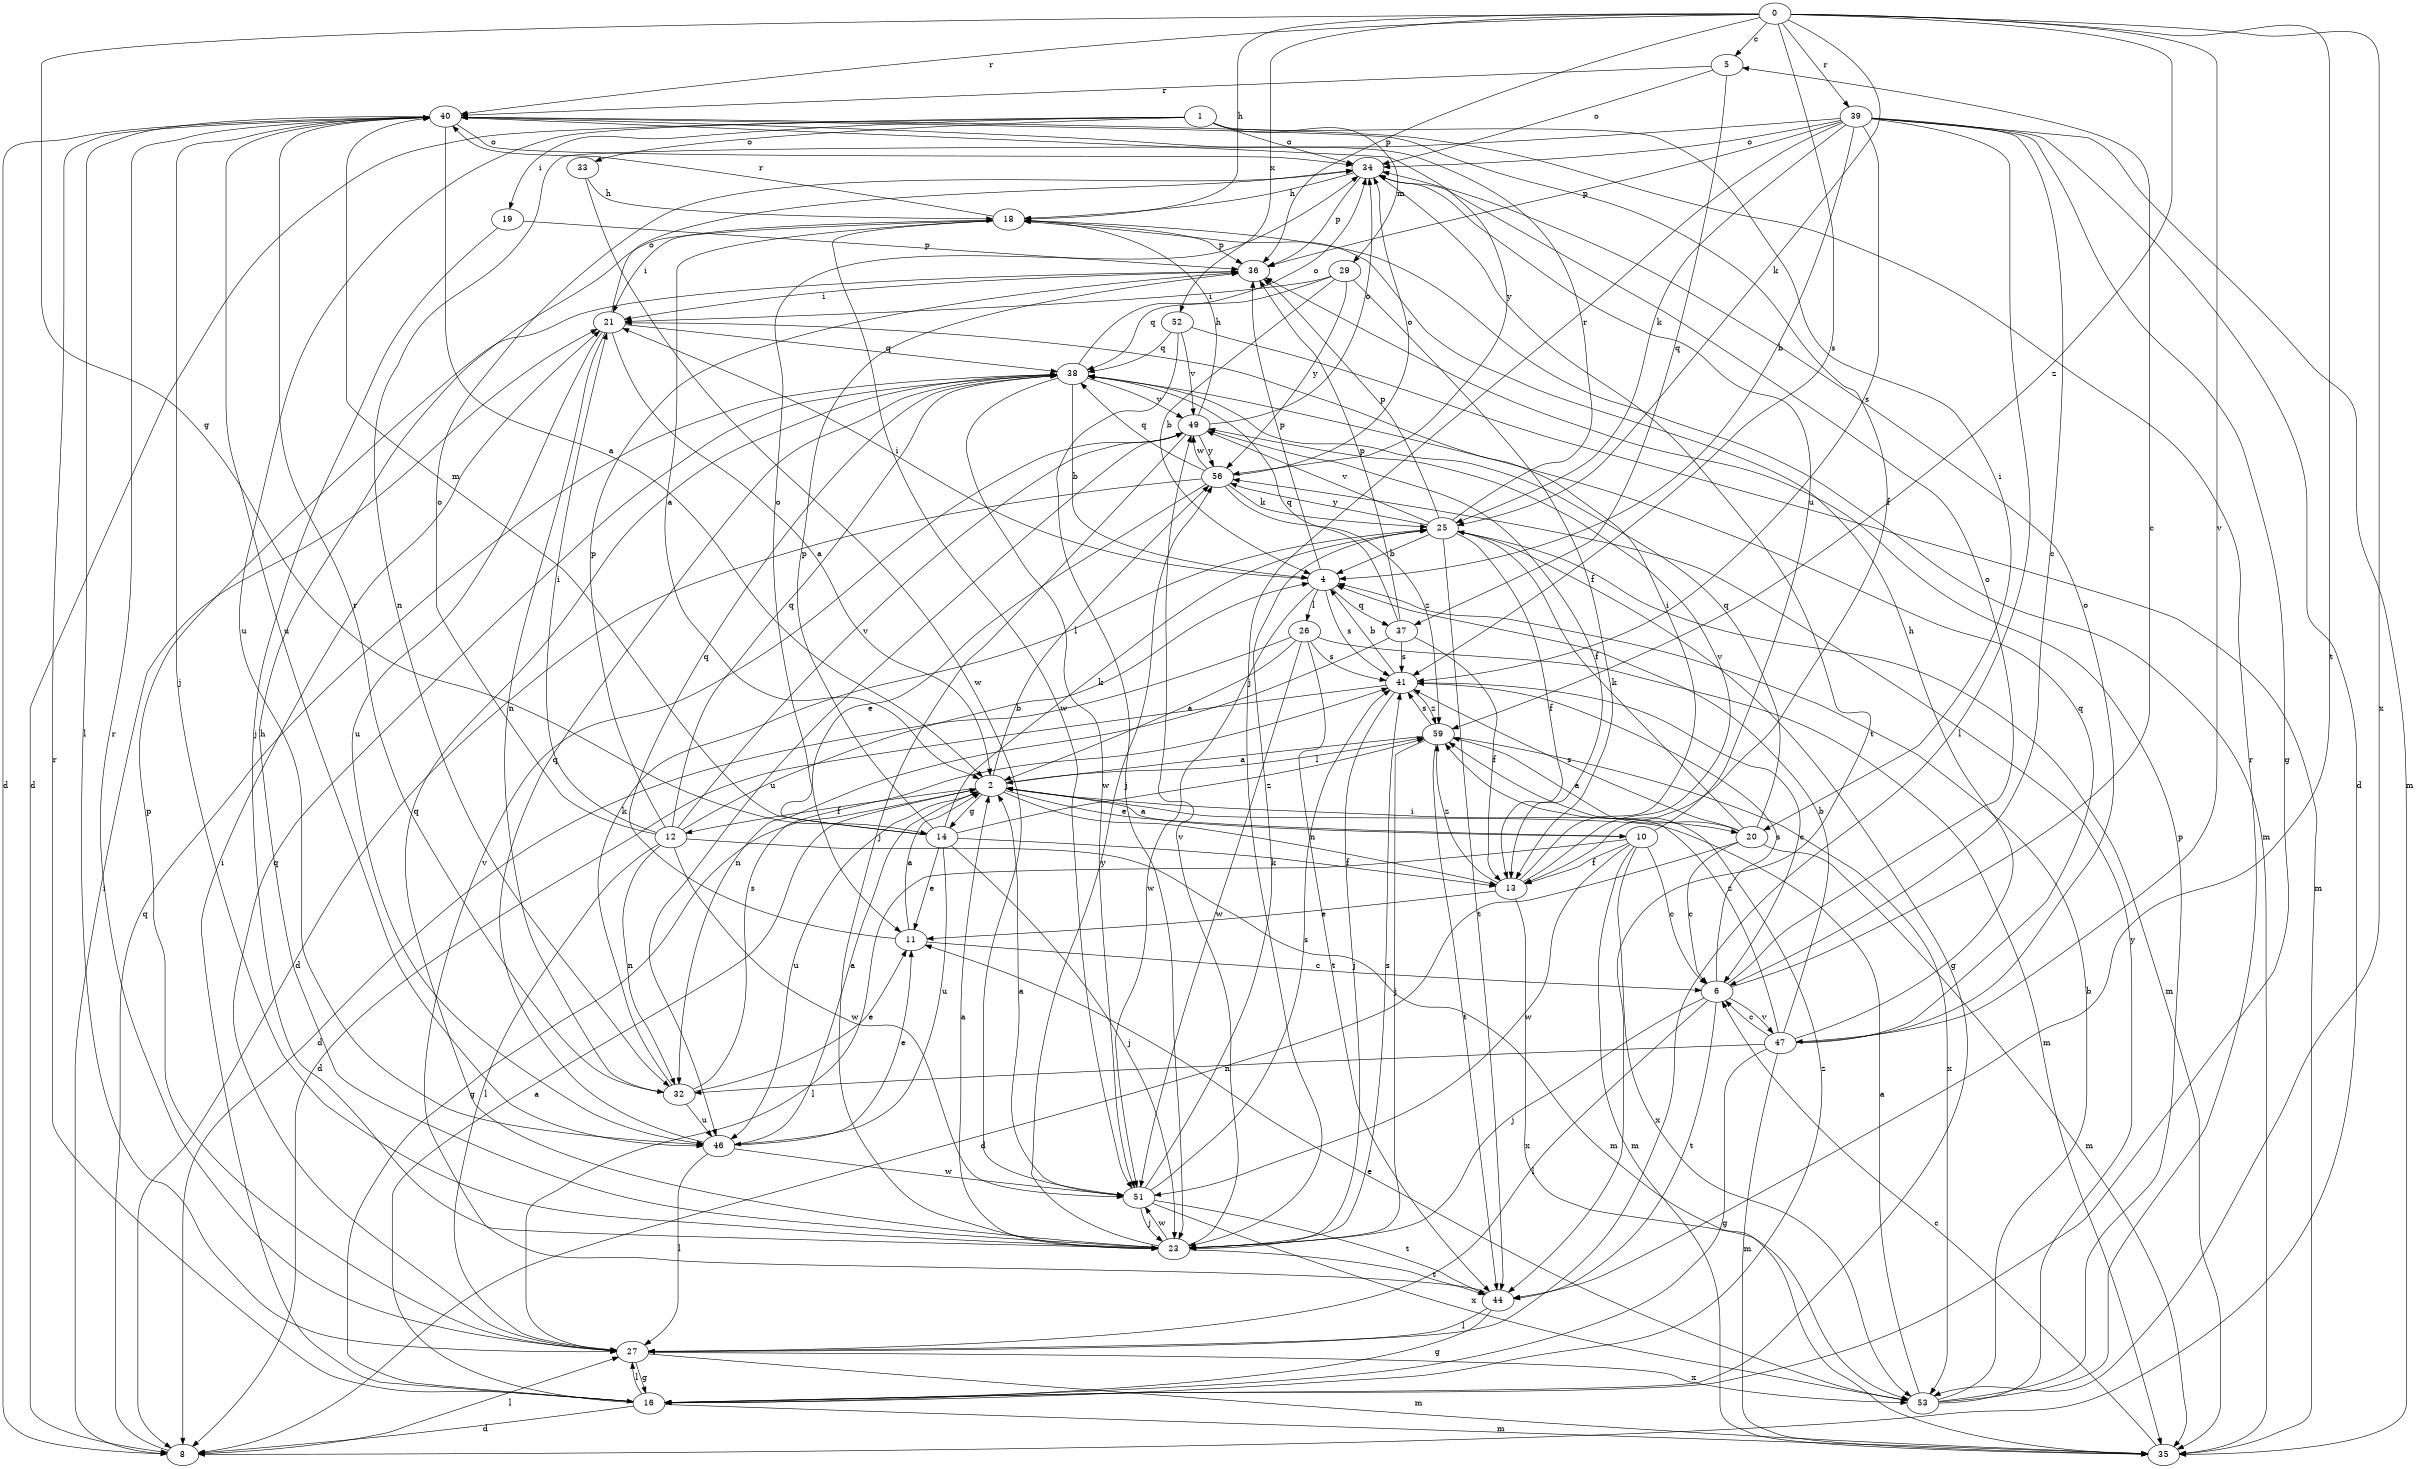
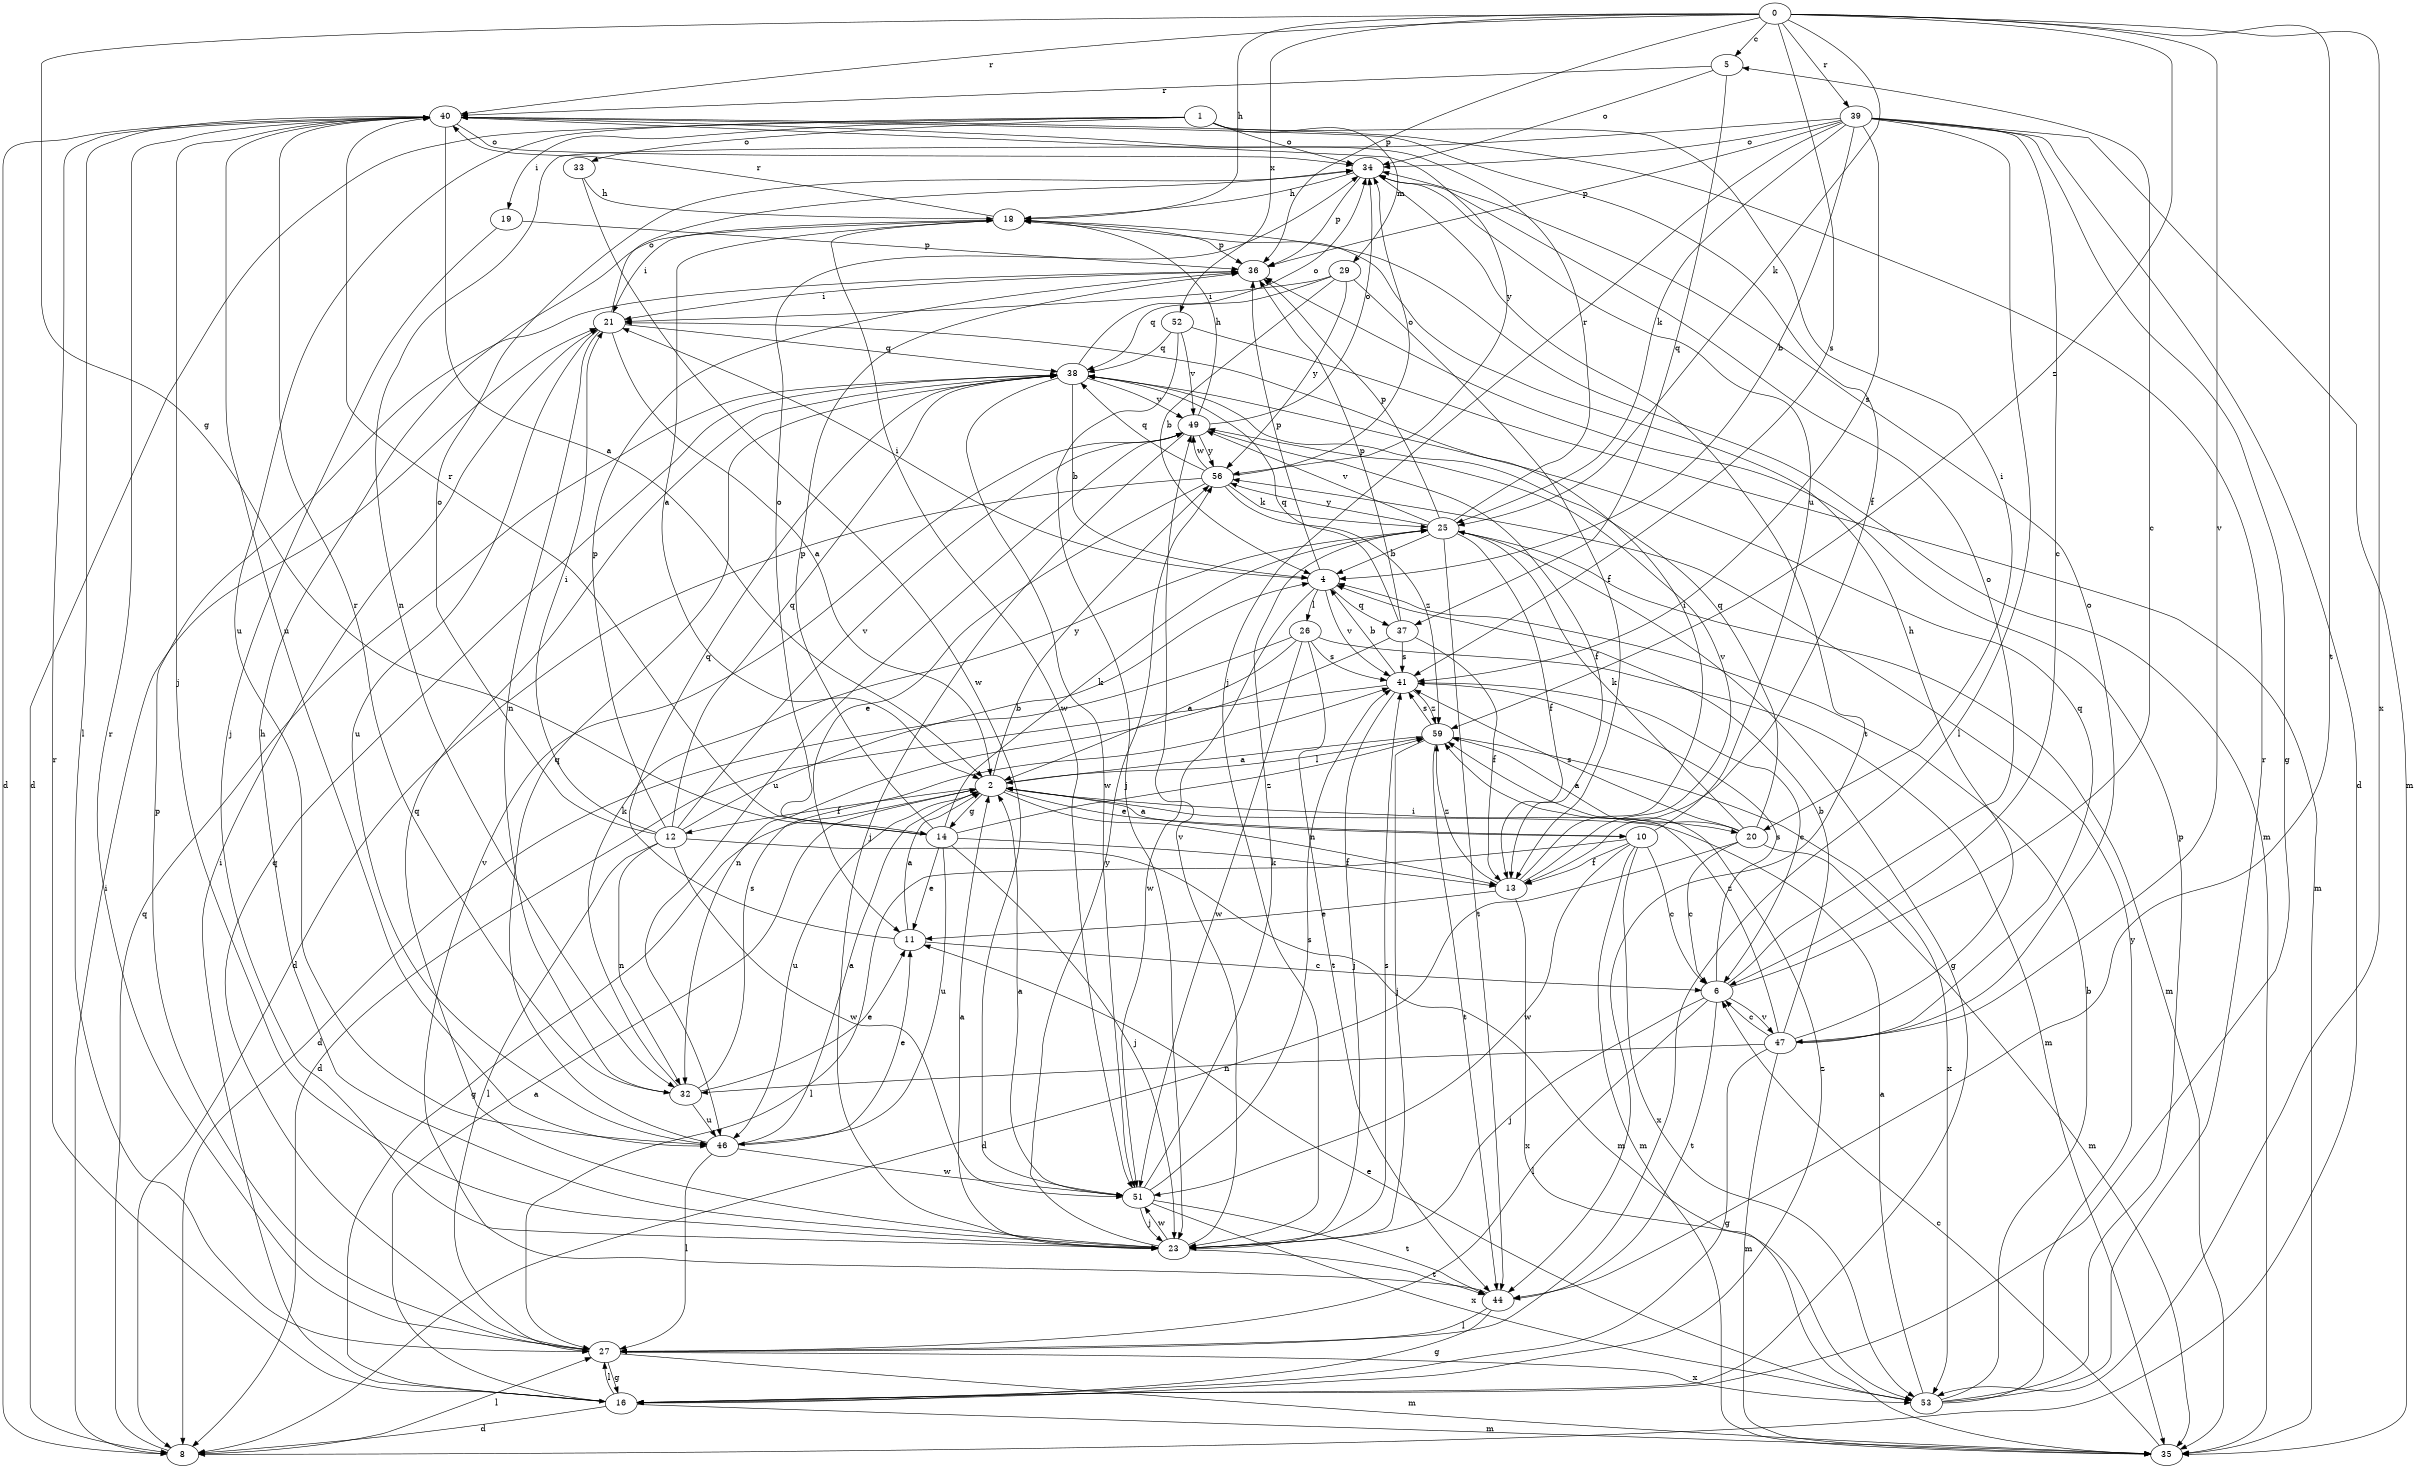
(456, 477) -> (451, 477)
(1076, 631) -> (1077, 631)
(1350, 631) -> (1350, 631)
